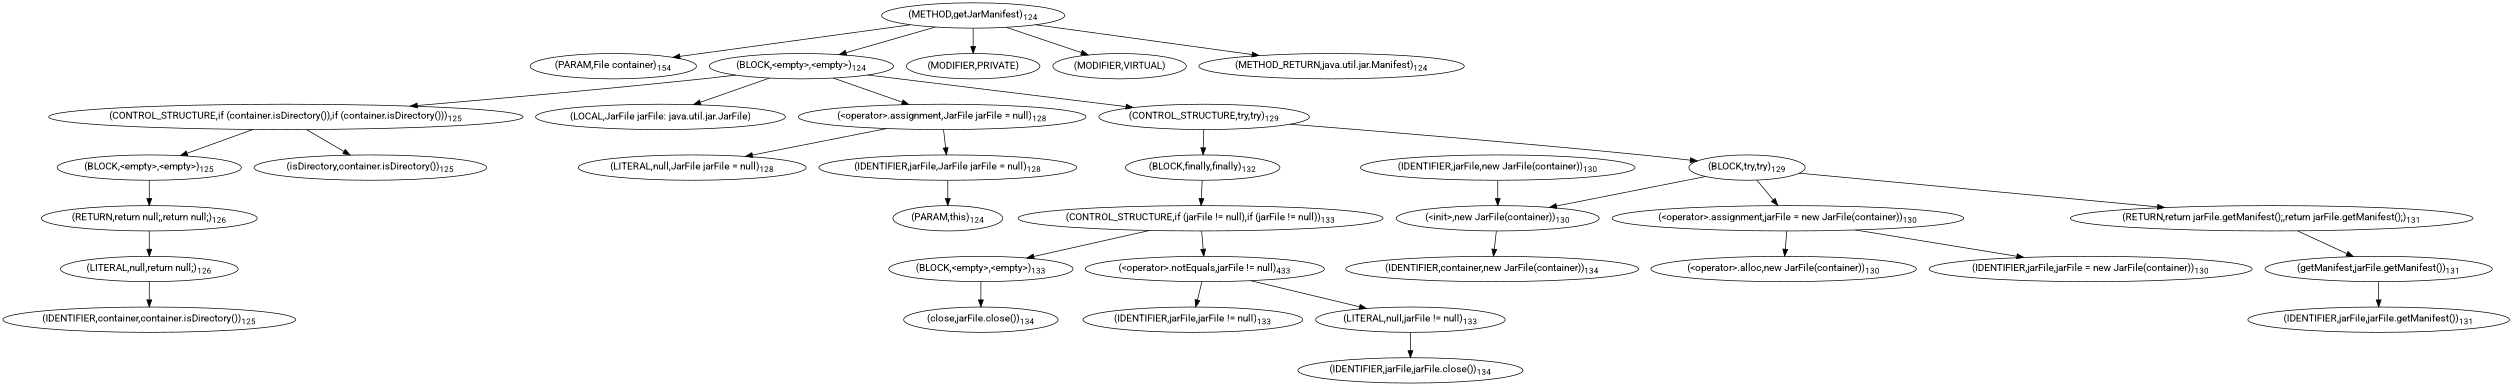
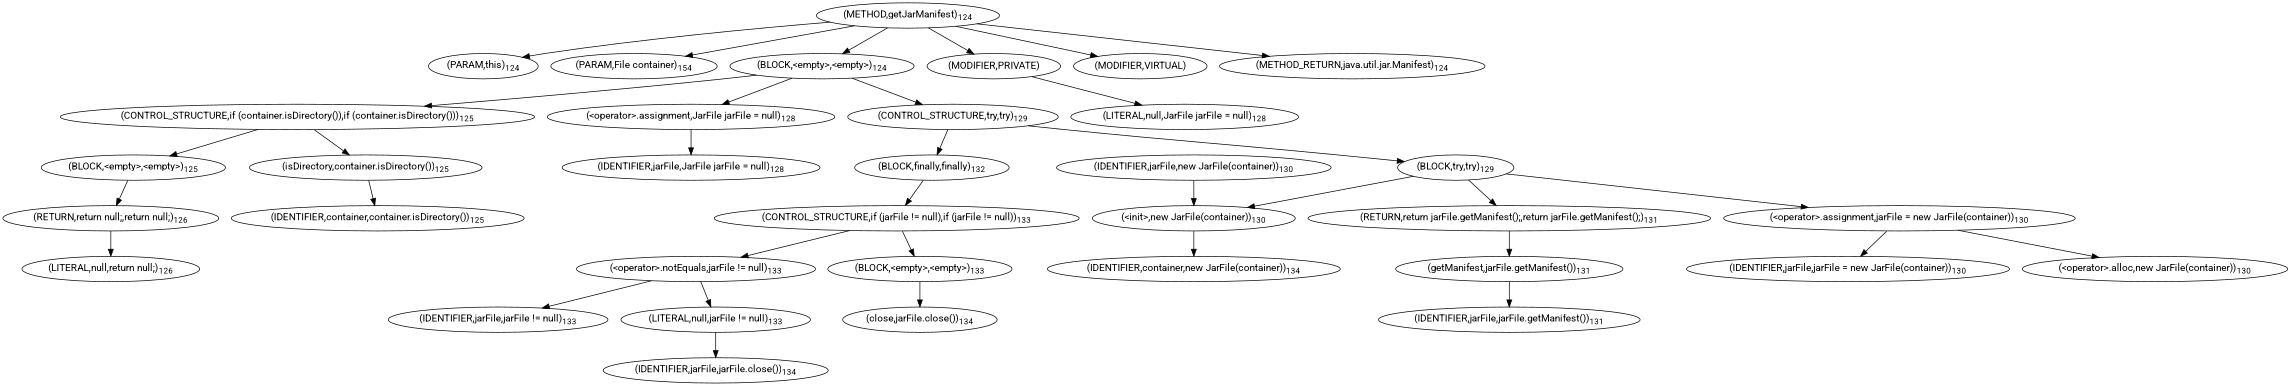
(660, 117) -> none
(819, 142) -> (1083, 90)
(948, 189) -> (679, 37)
(1284, 268) -> (775, 268)
(149, 291) -> (371, 190)
